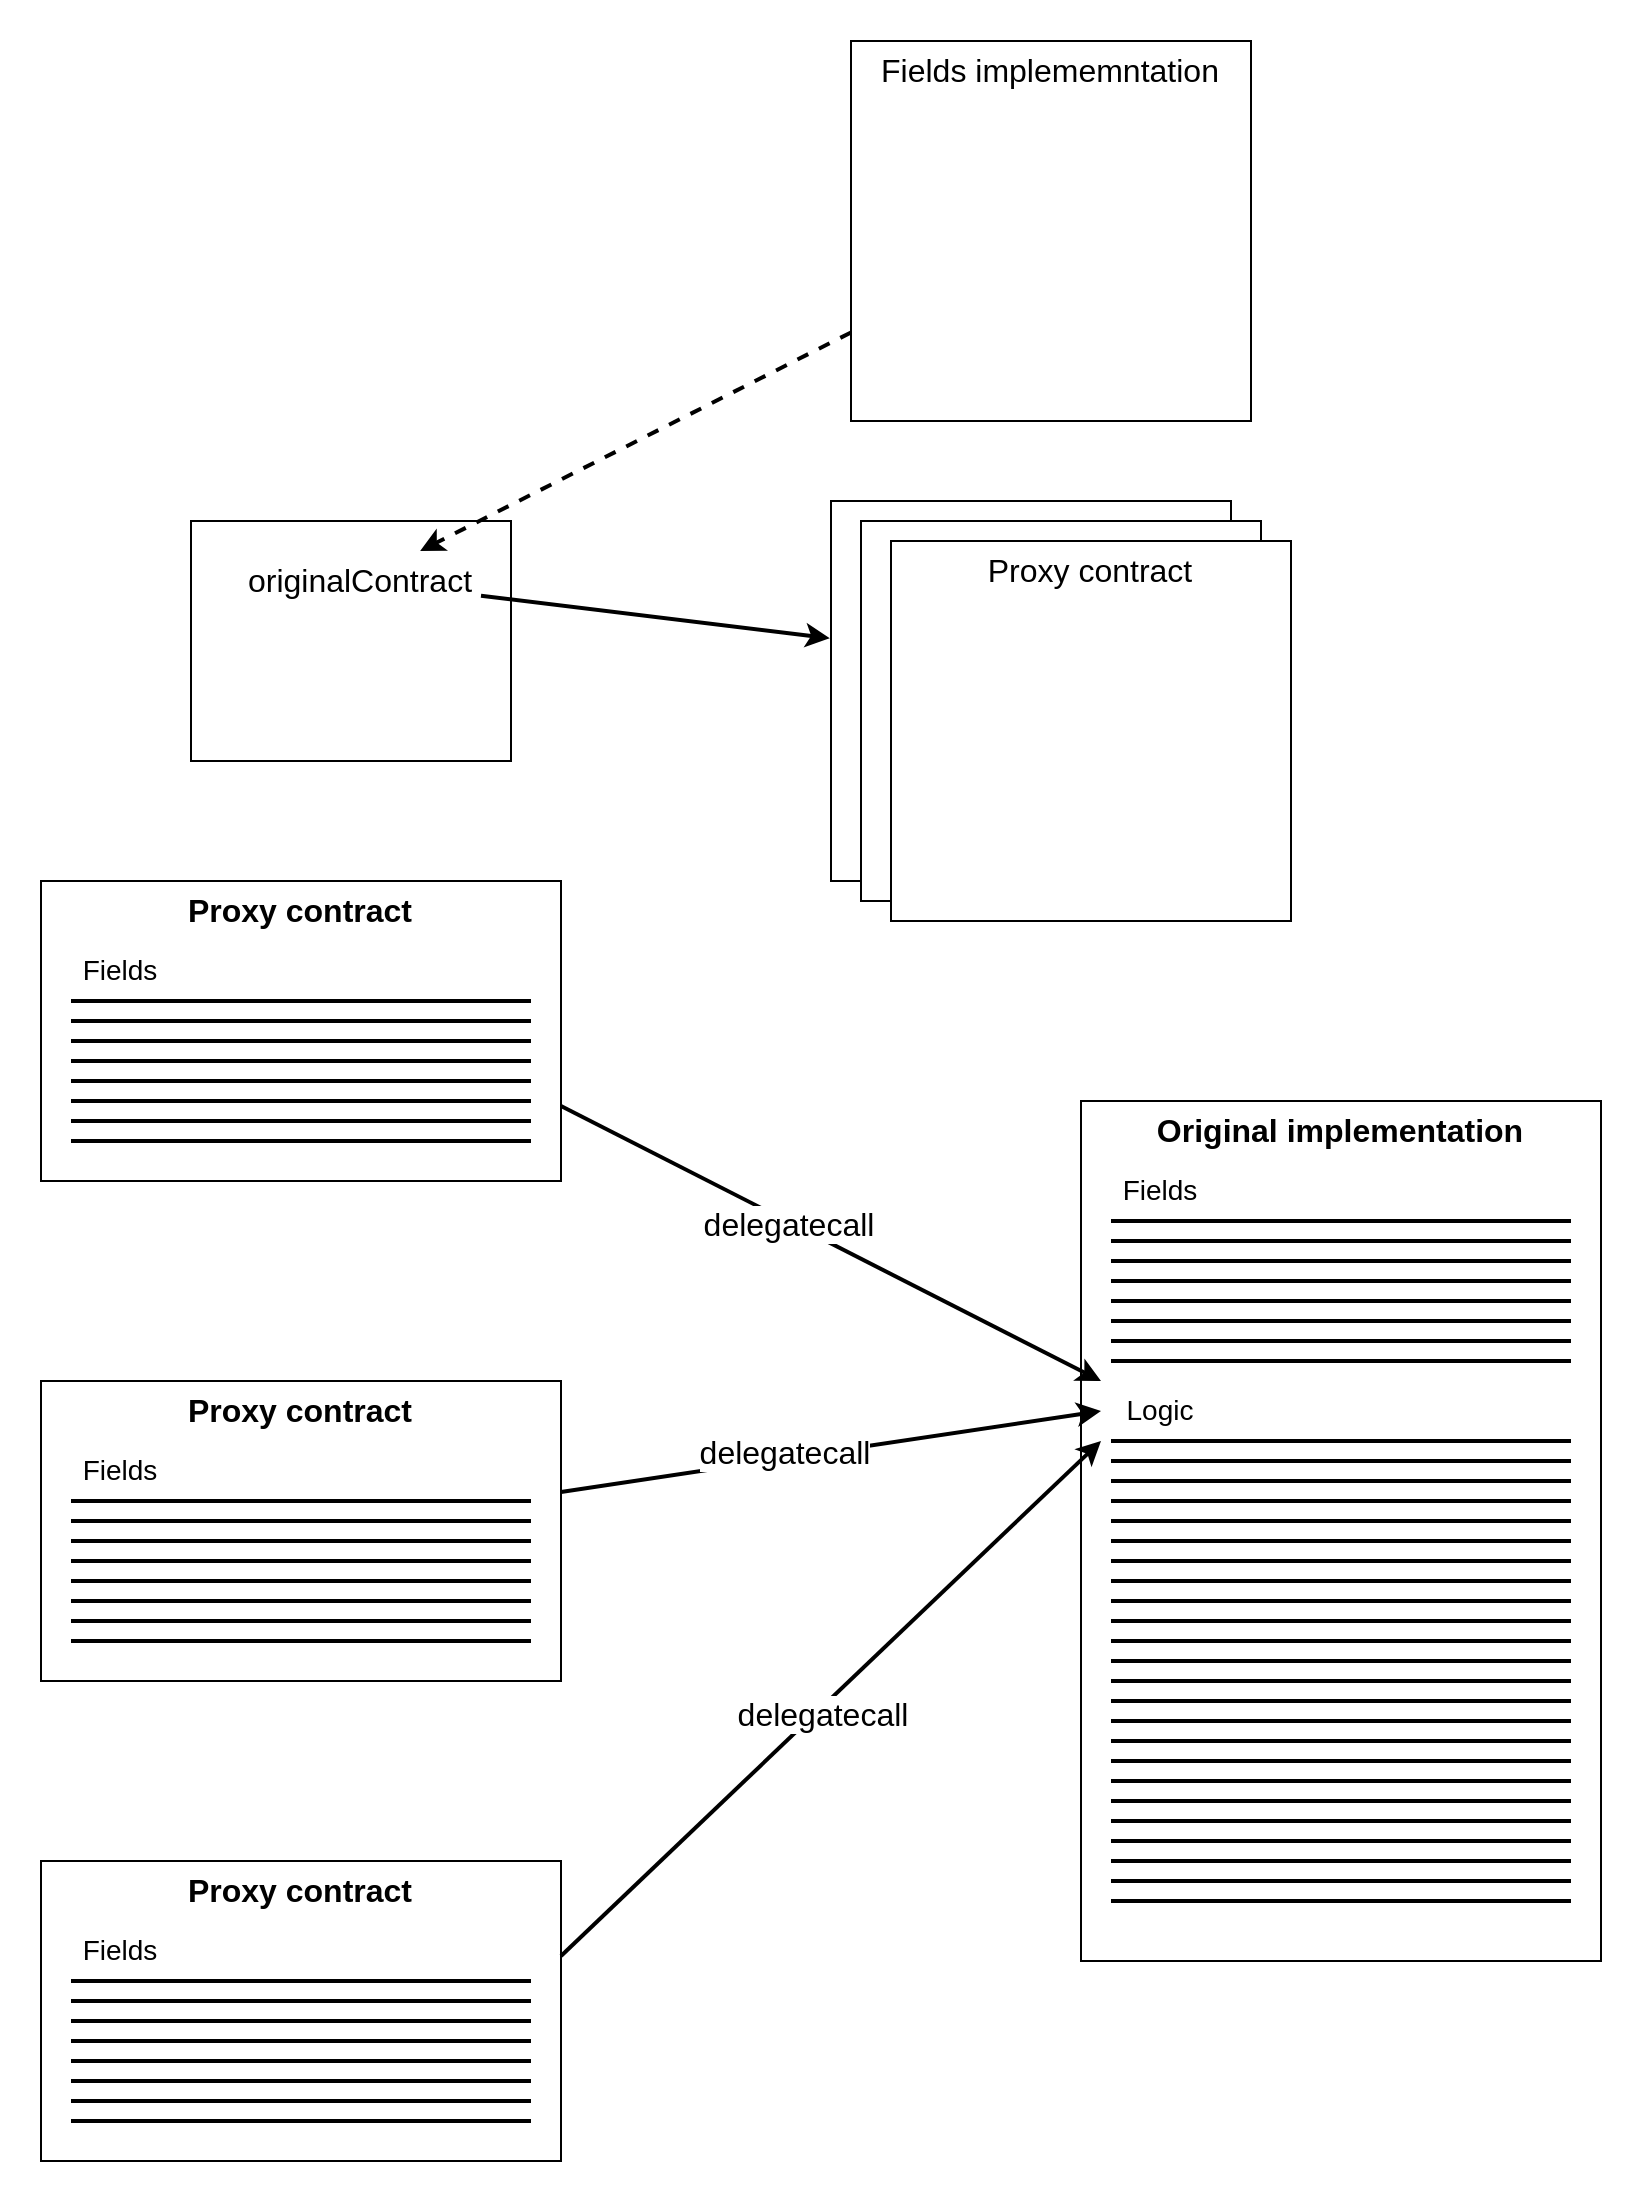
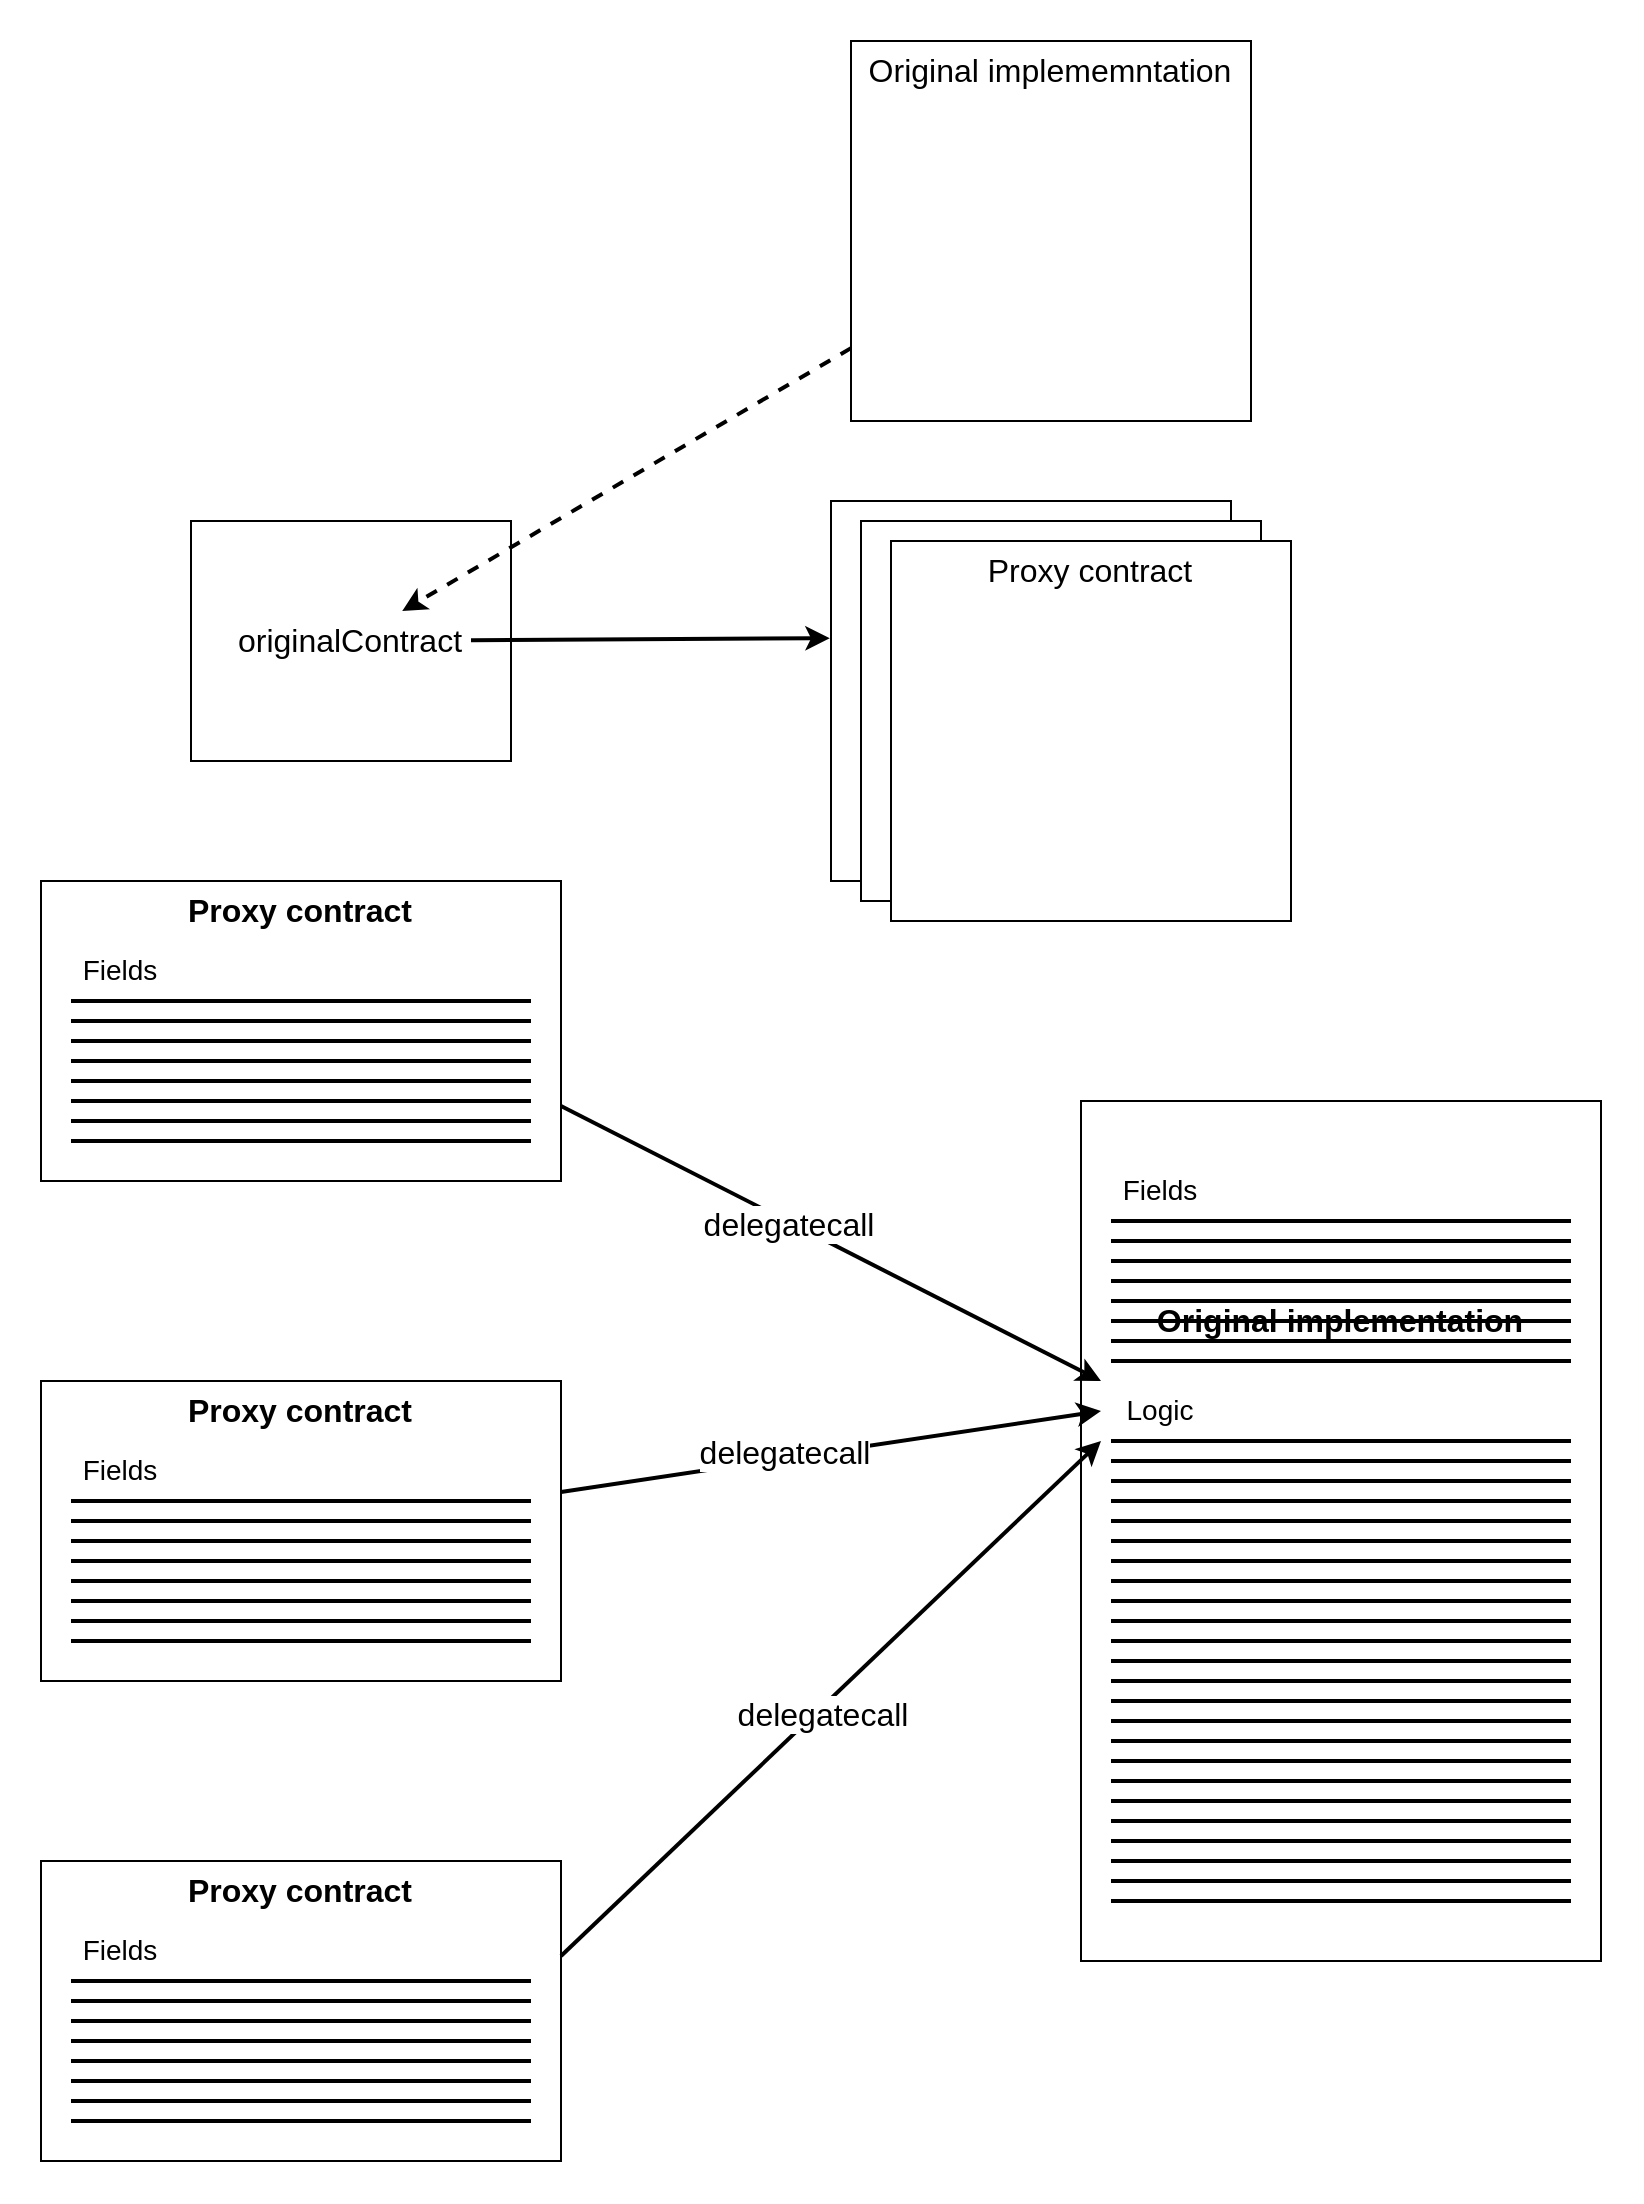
(1051, 71) -> (1051, 71)
(361, 581) -> (351, 641)
(1341, 1131) -> (1341, 1321)
